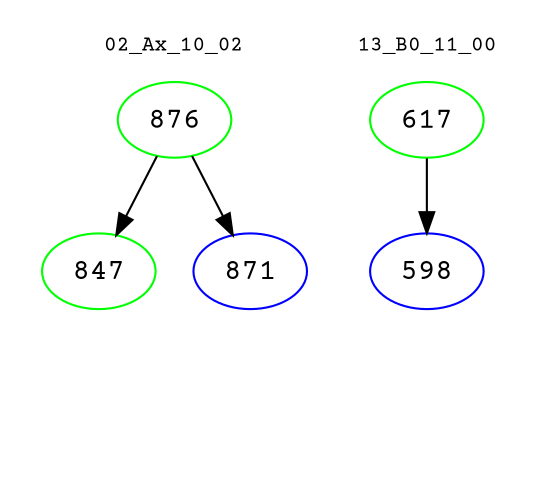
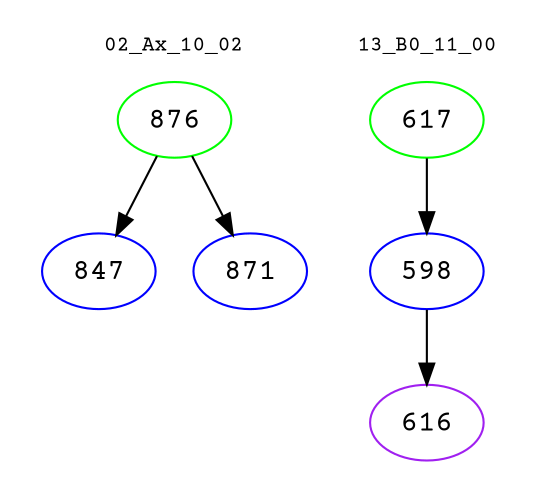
(99, 271) -> (99, 271)
none -> (427, 423)
